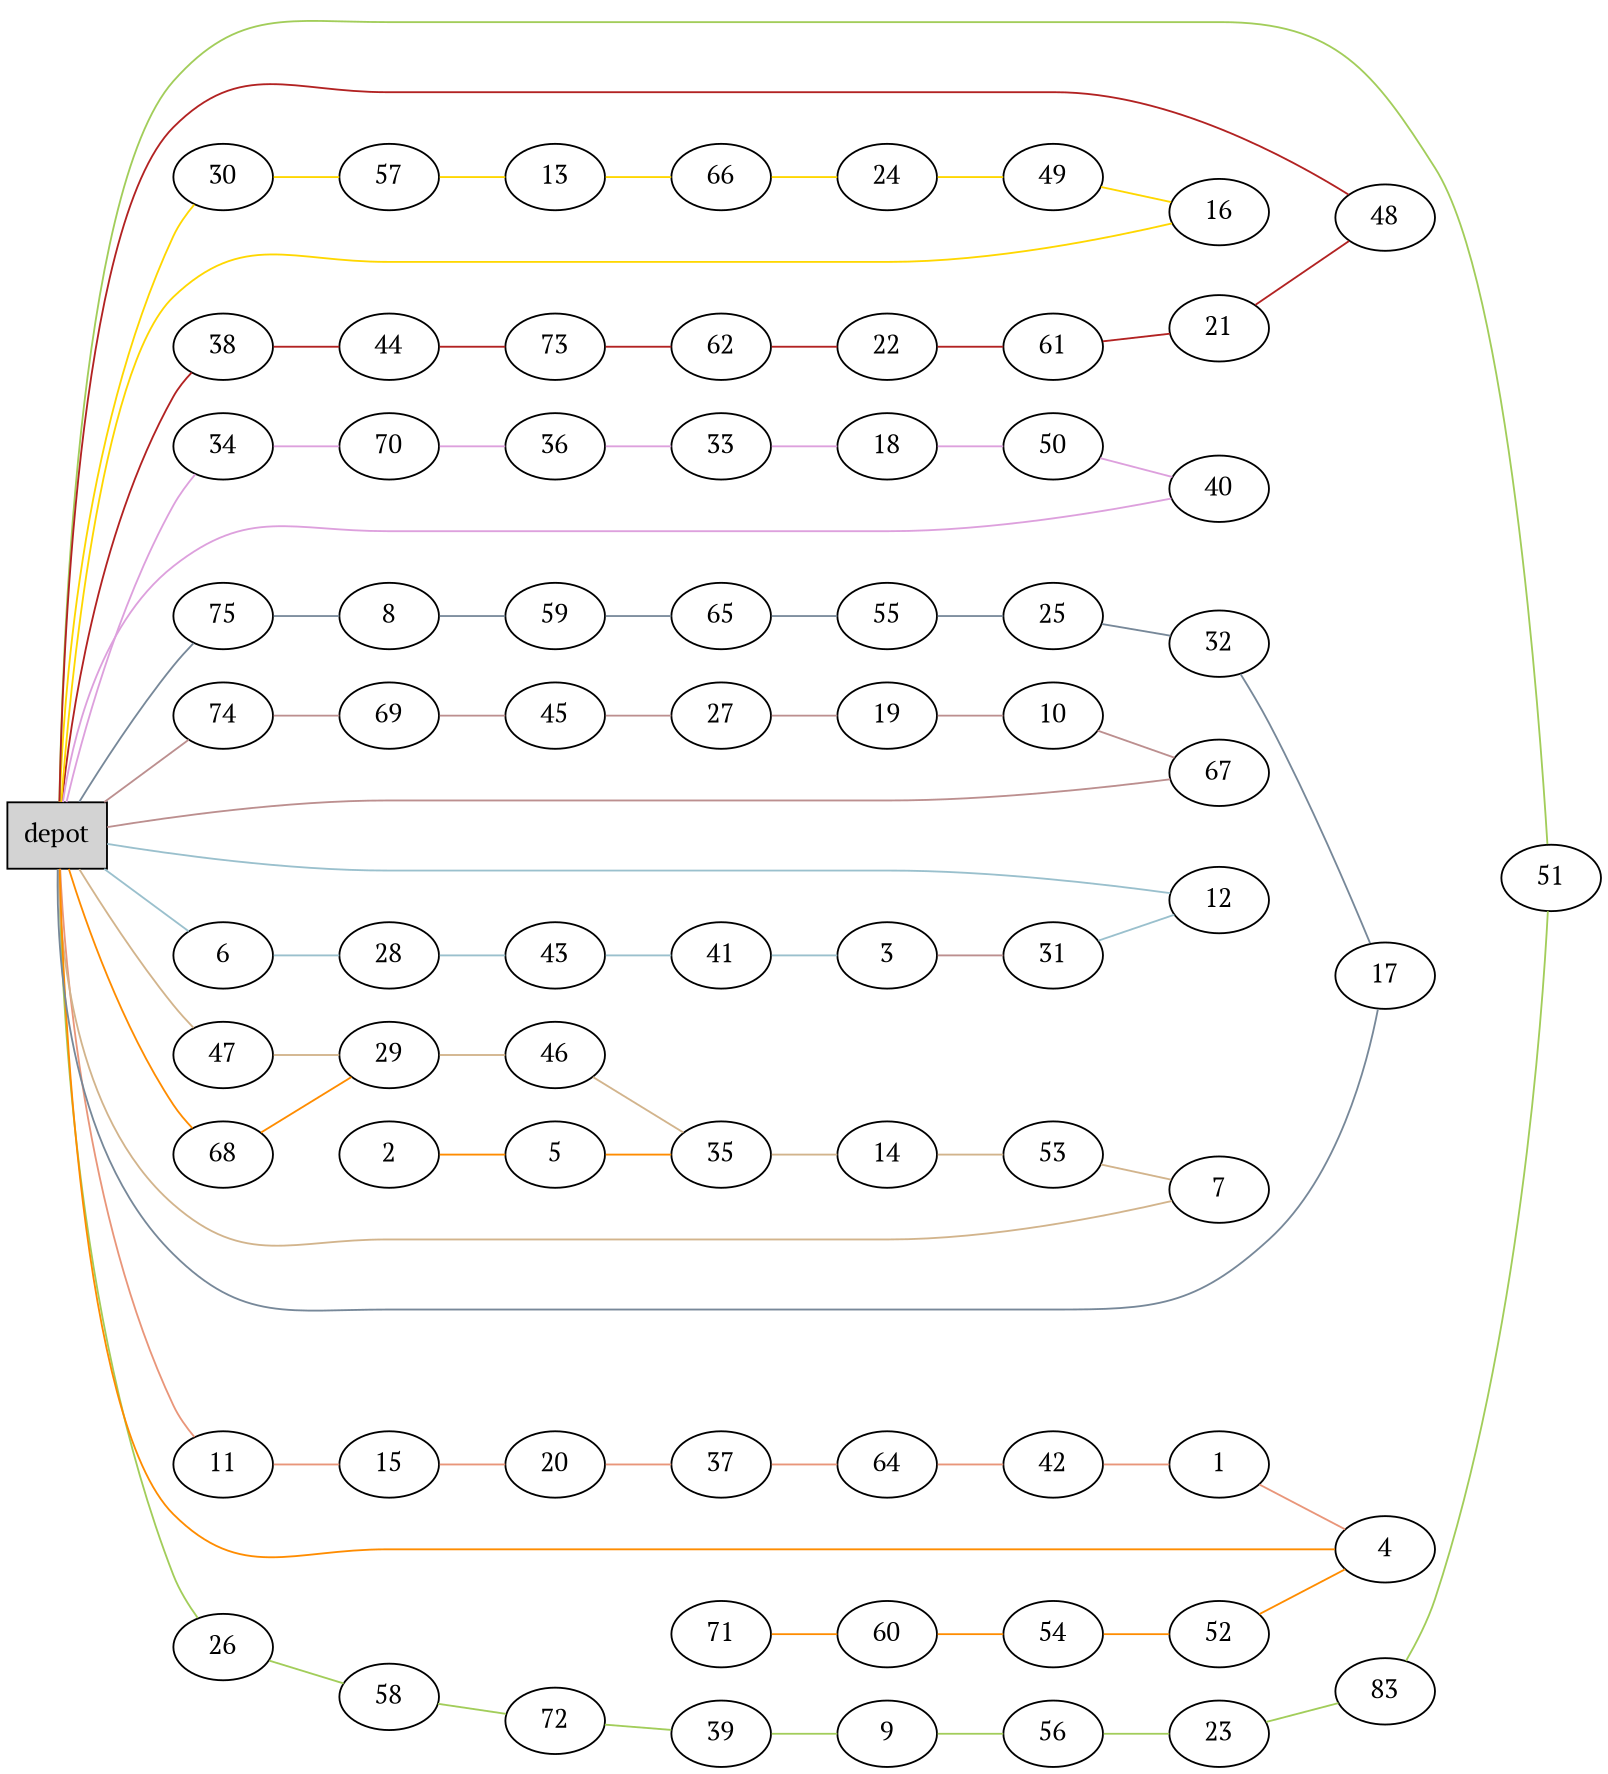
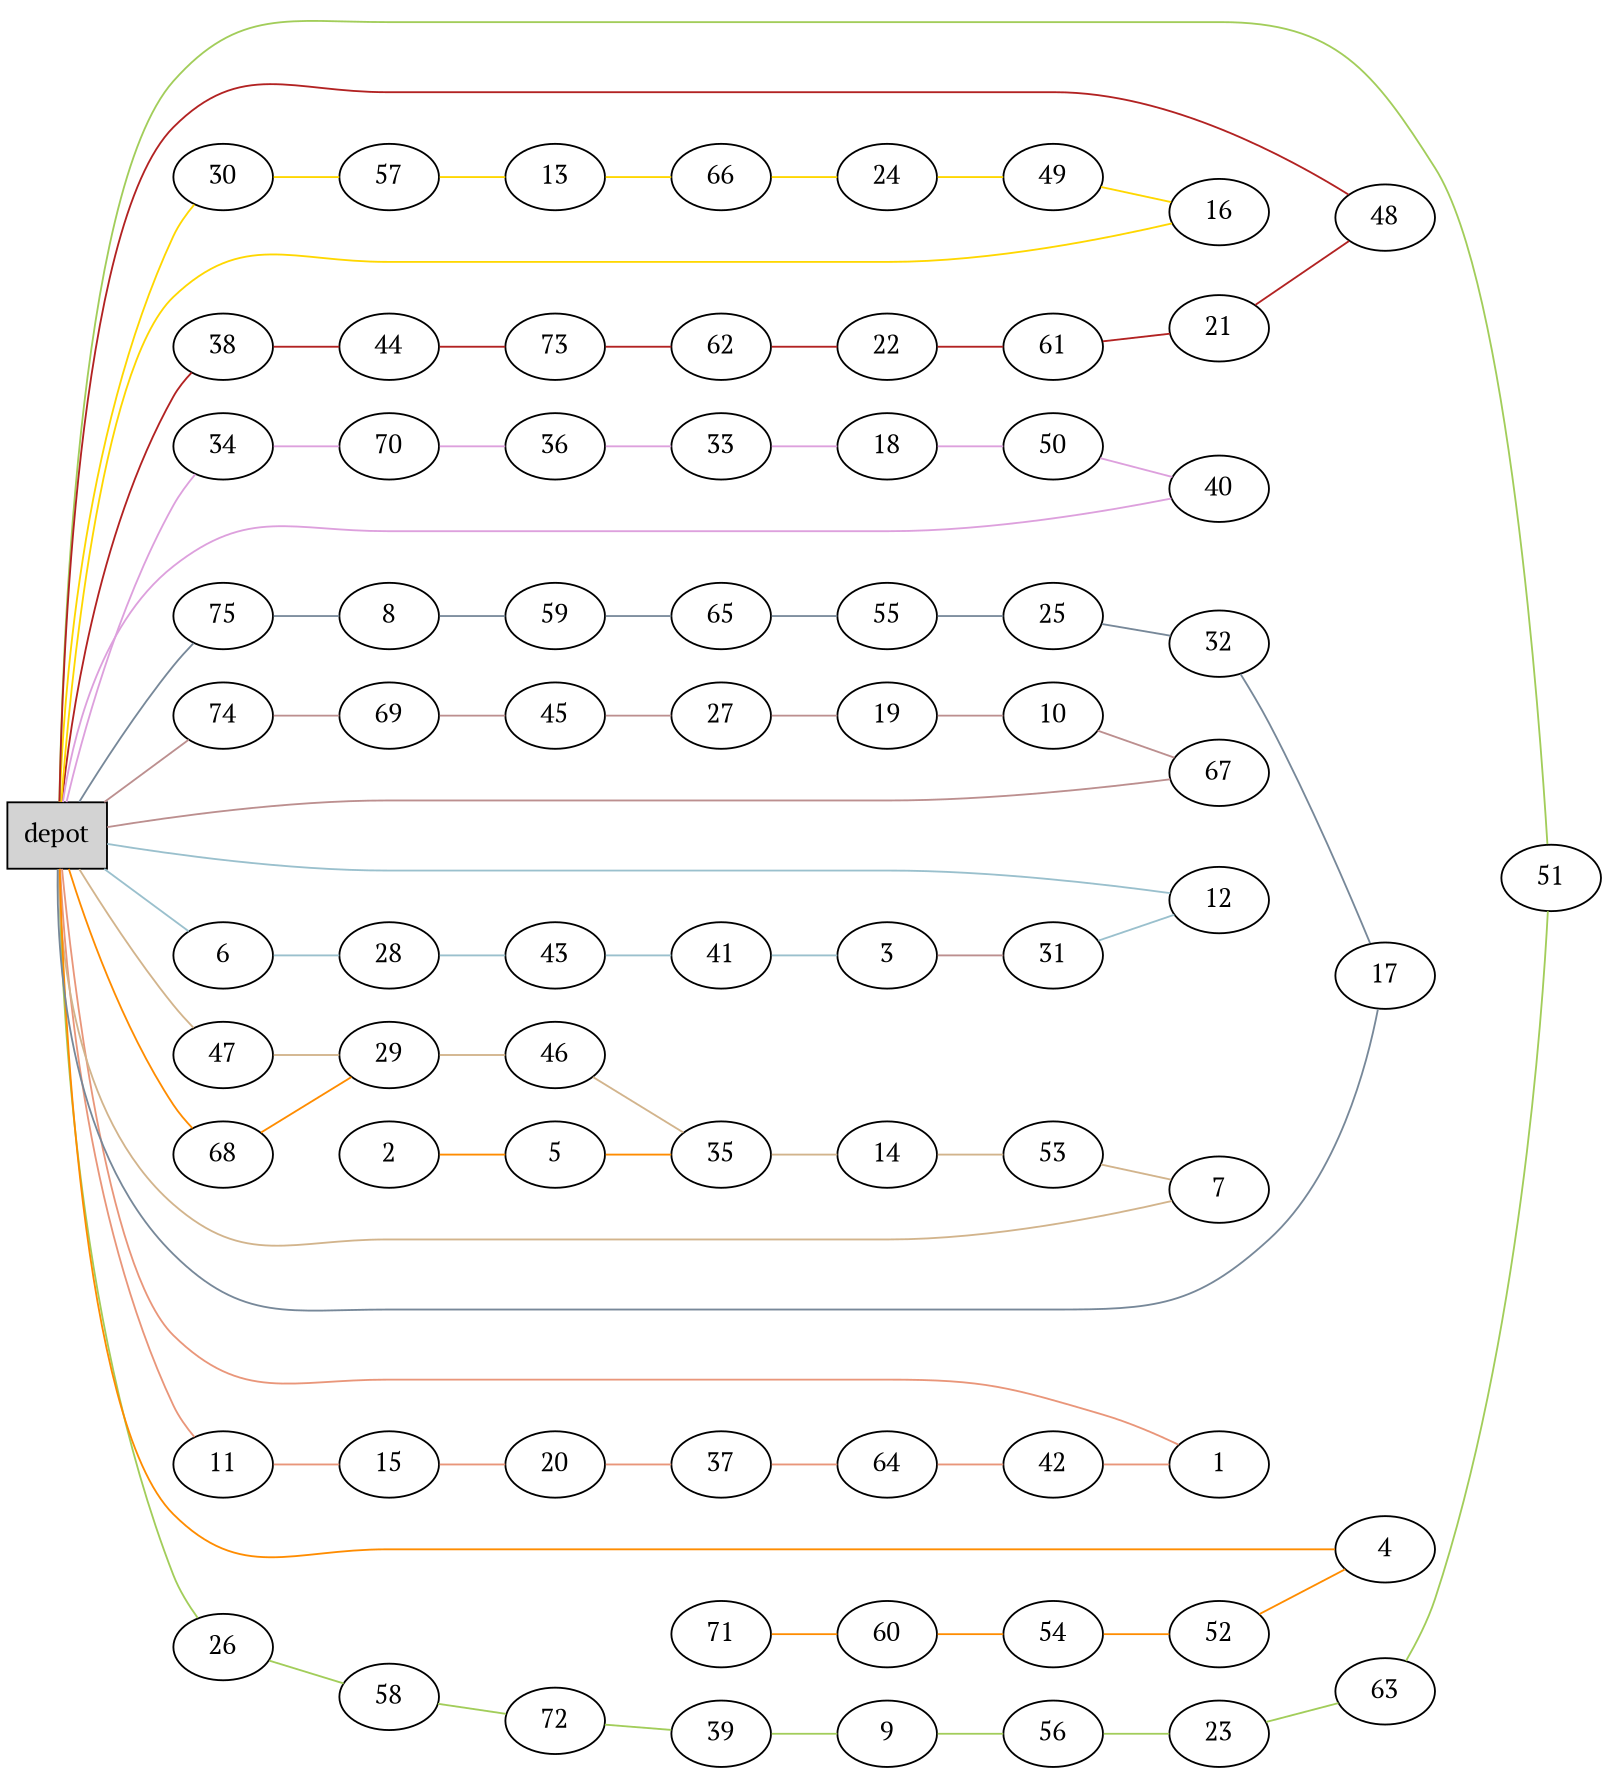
(1302, 1507) -> (432, 1380)
(1385, 1691) -> (1385, 1691)
